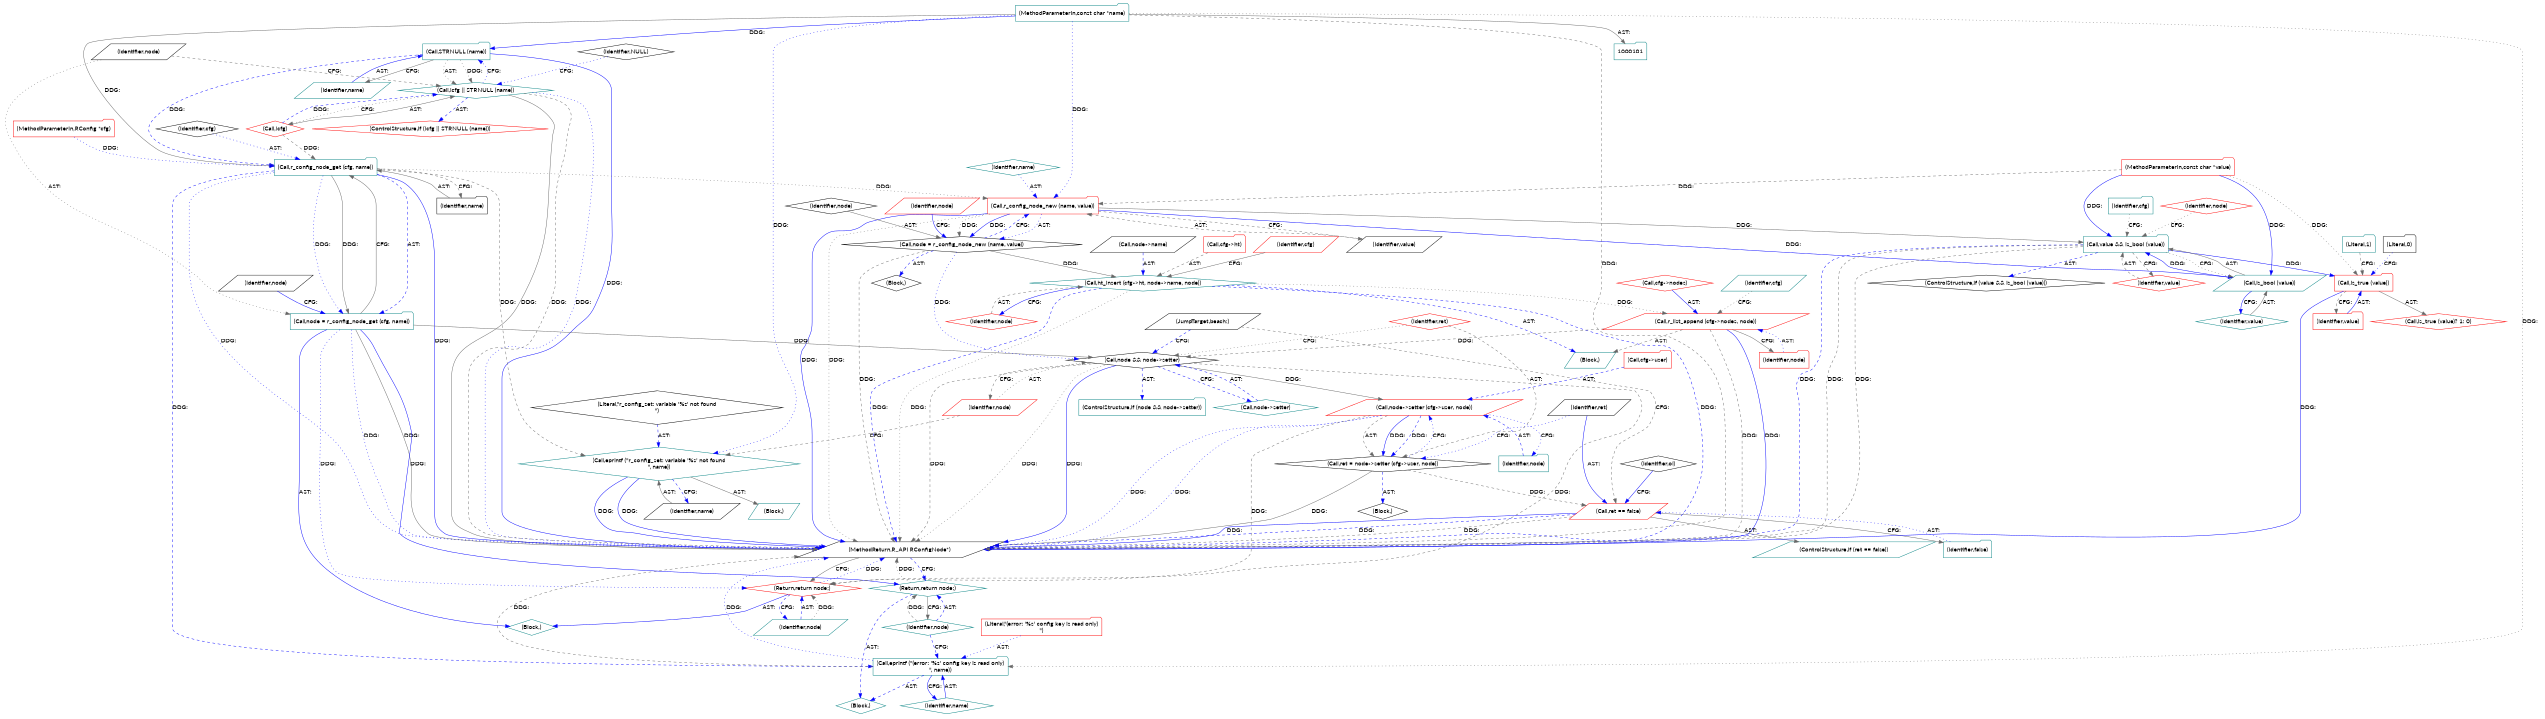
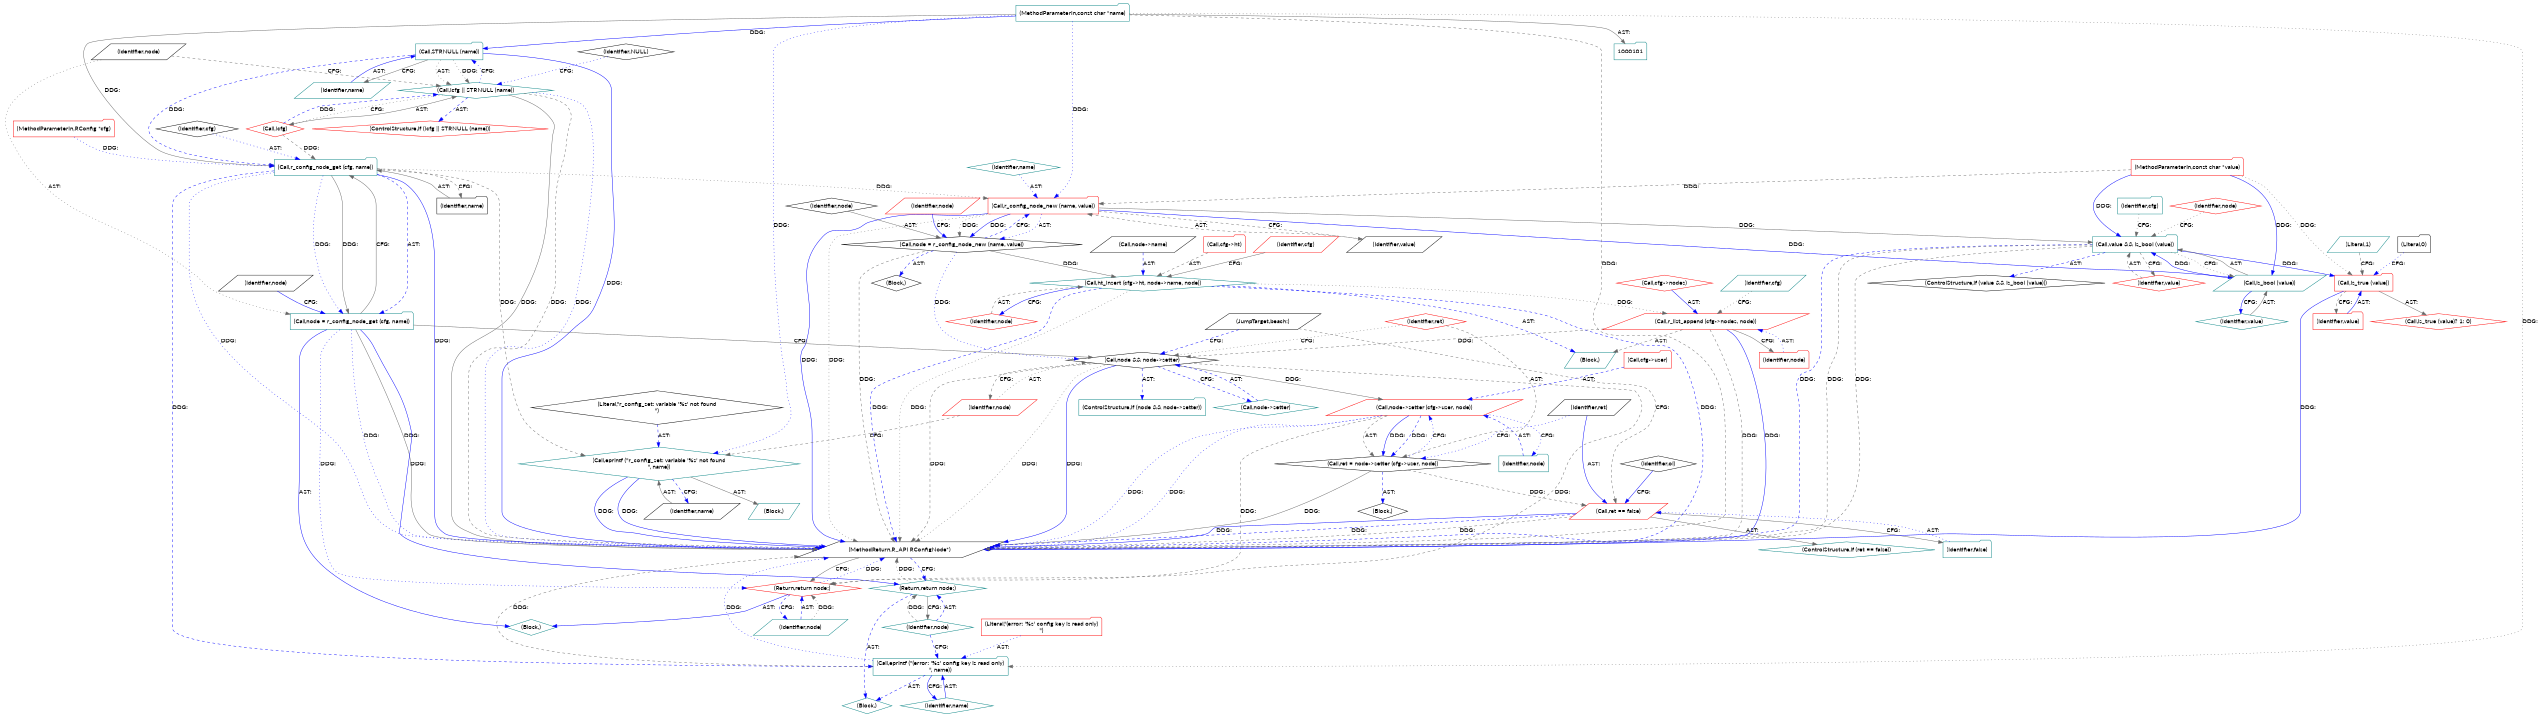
(2359, 245) -> (2358, 245)
(803, 341) -> (802, 341)
(1844, 550) -> (1847, 550)
